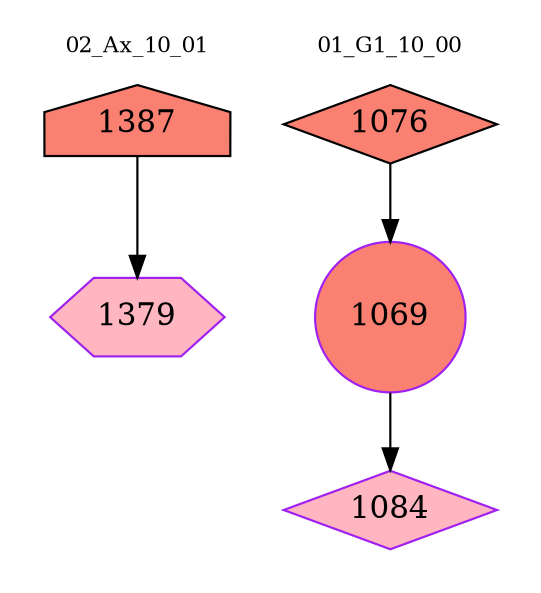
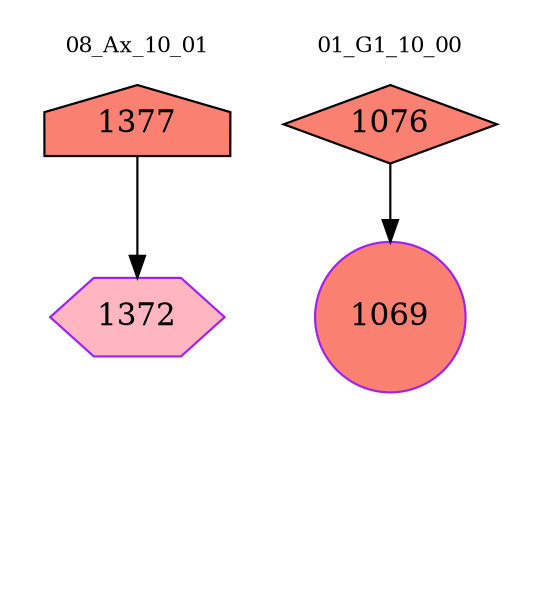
(137, 47) -> (137, 47)
(137, 124) -> (137, 124)
(137, 317) -> (137, 317)
(390, 510) -> none
